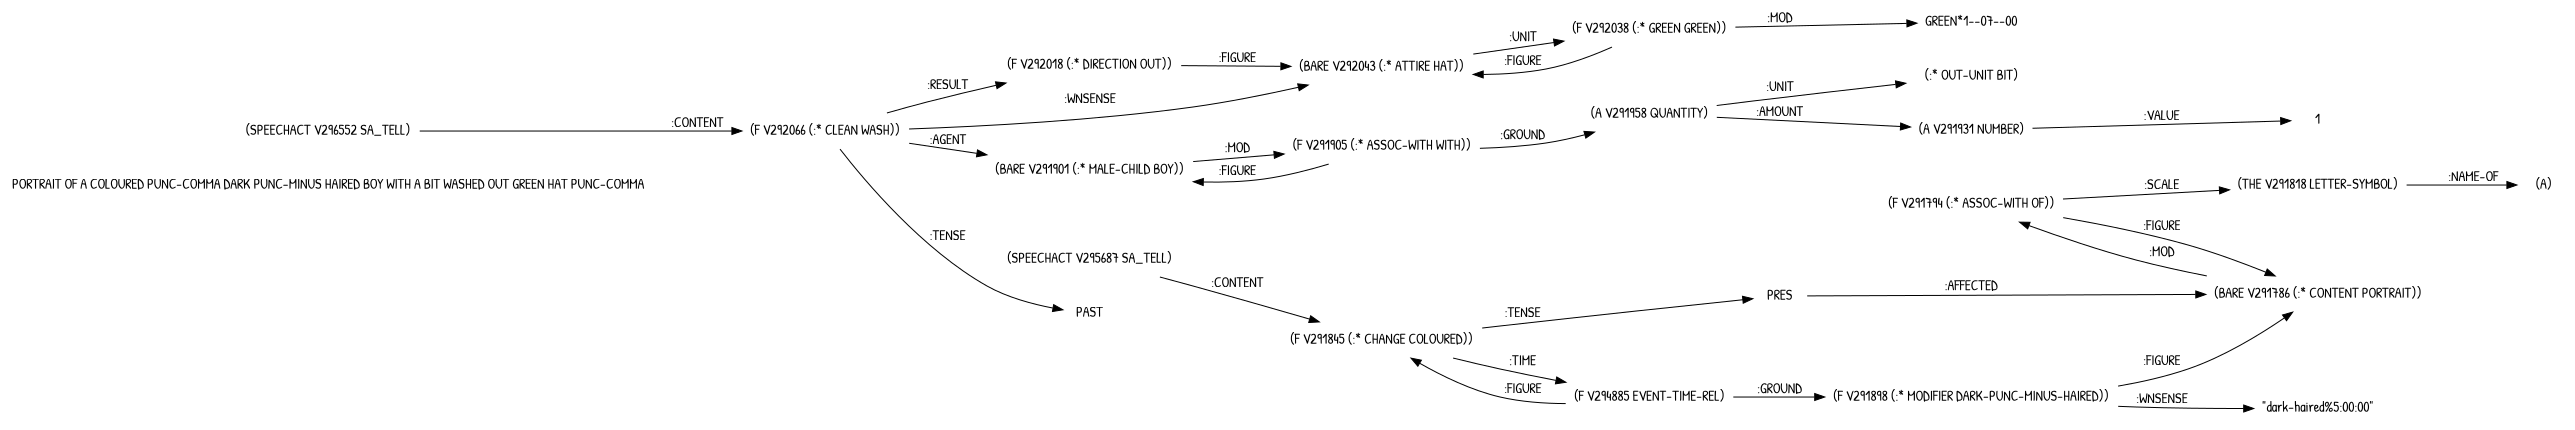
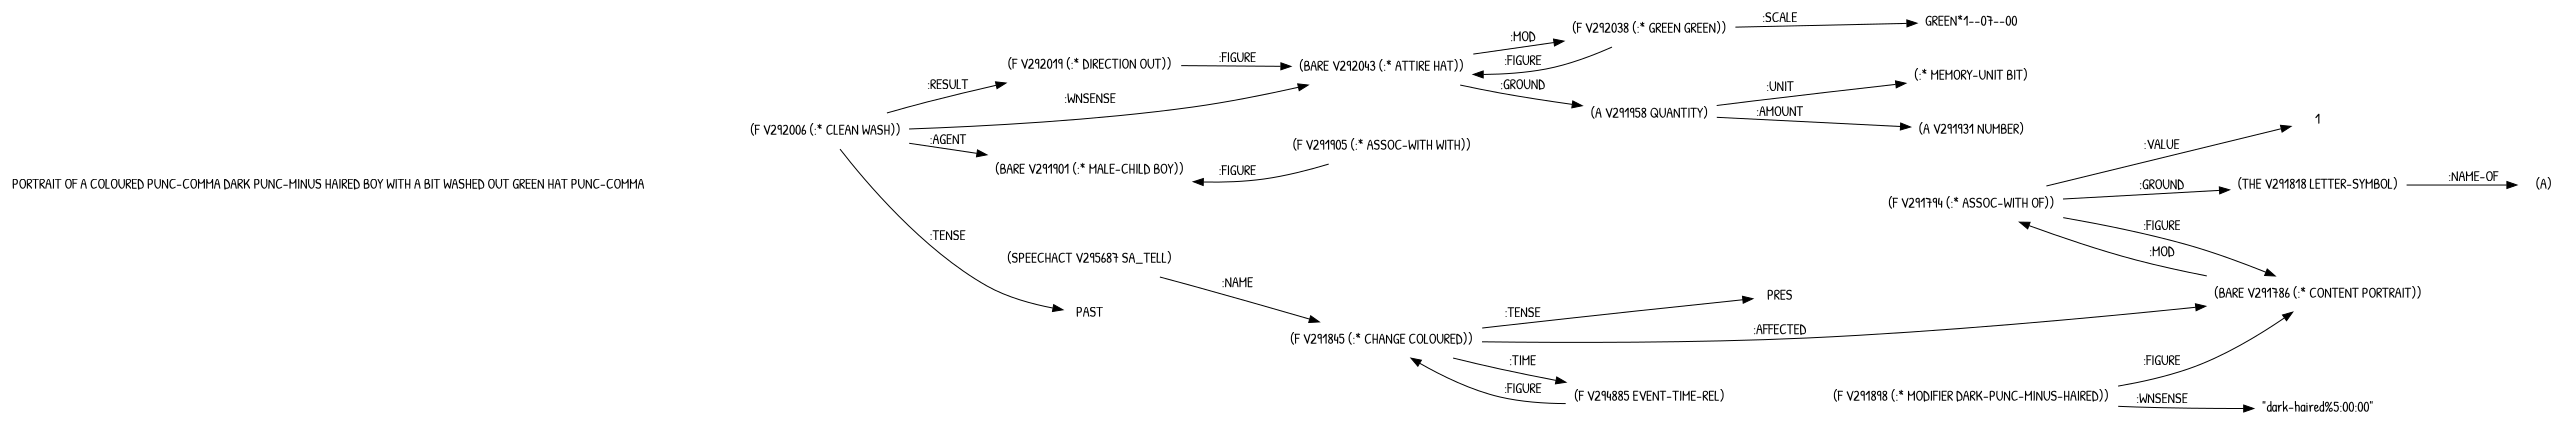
(1780, 18) -> (1780, 18)
(1523, 38) -> (1523, 38)
(1090, 65) -> (1090, 65)
(1972, 76) -> (1972, 76)
(2156, 125) -> (2164, 157)
(328, 131) -> none
(826, 131) -> (826, 131)
(1533, 145) -> (1516, 96)
(1234, 158) -> none
(2162, 186) -> (2162, 186)
(1238, 284) -> (1238, 284)
(2001, 295) -> (1839, 336)
(1774, 397) -> none
